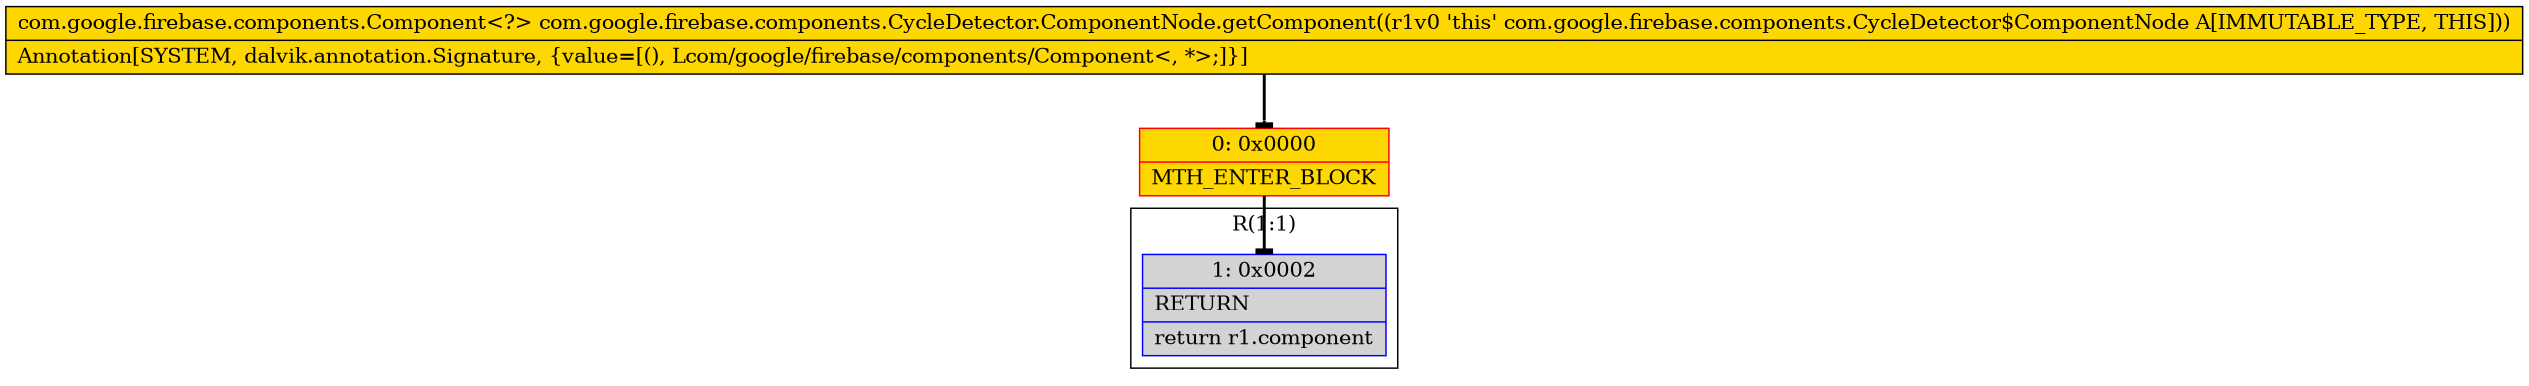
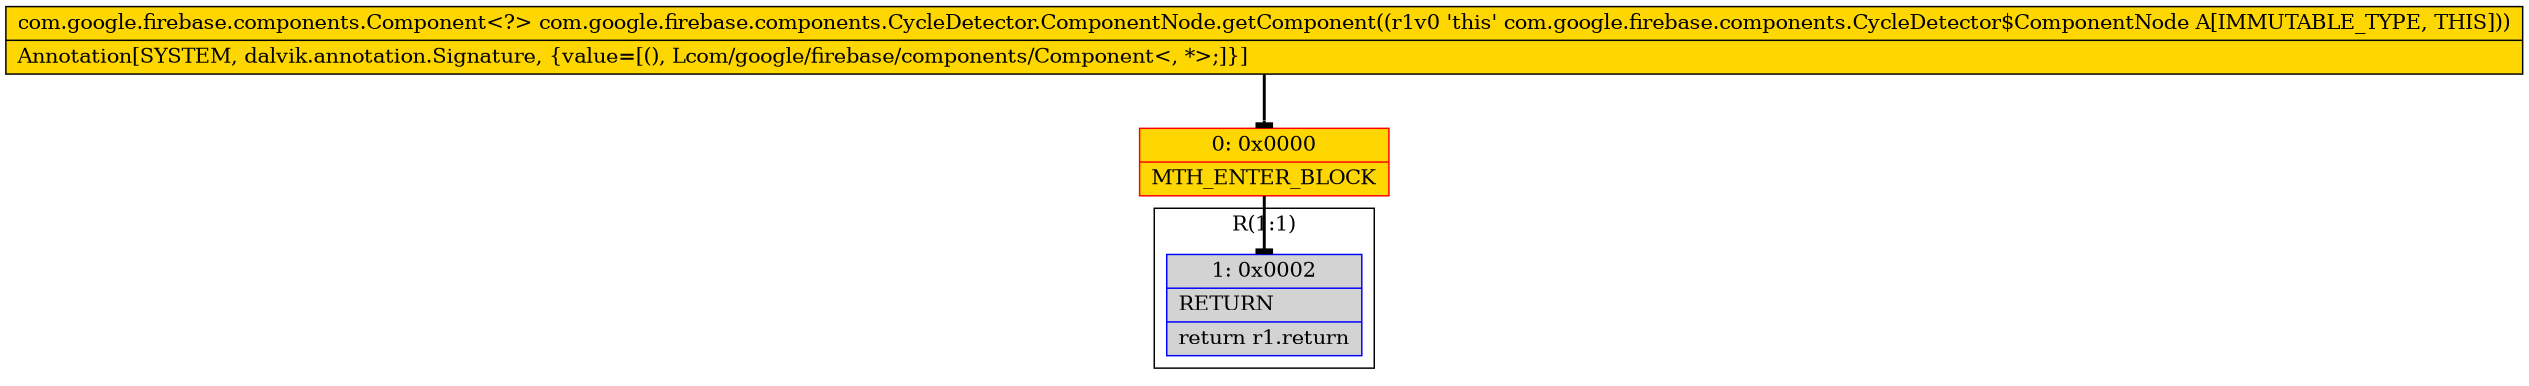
(1264, 338) -> (1264, 338)
